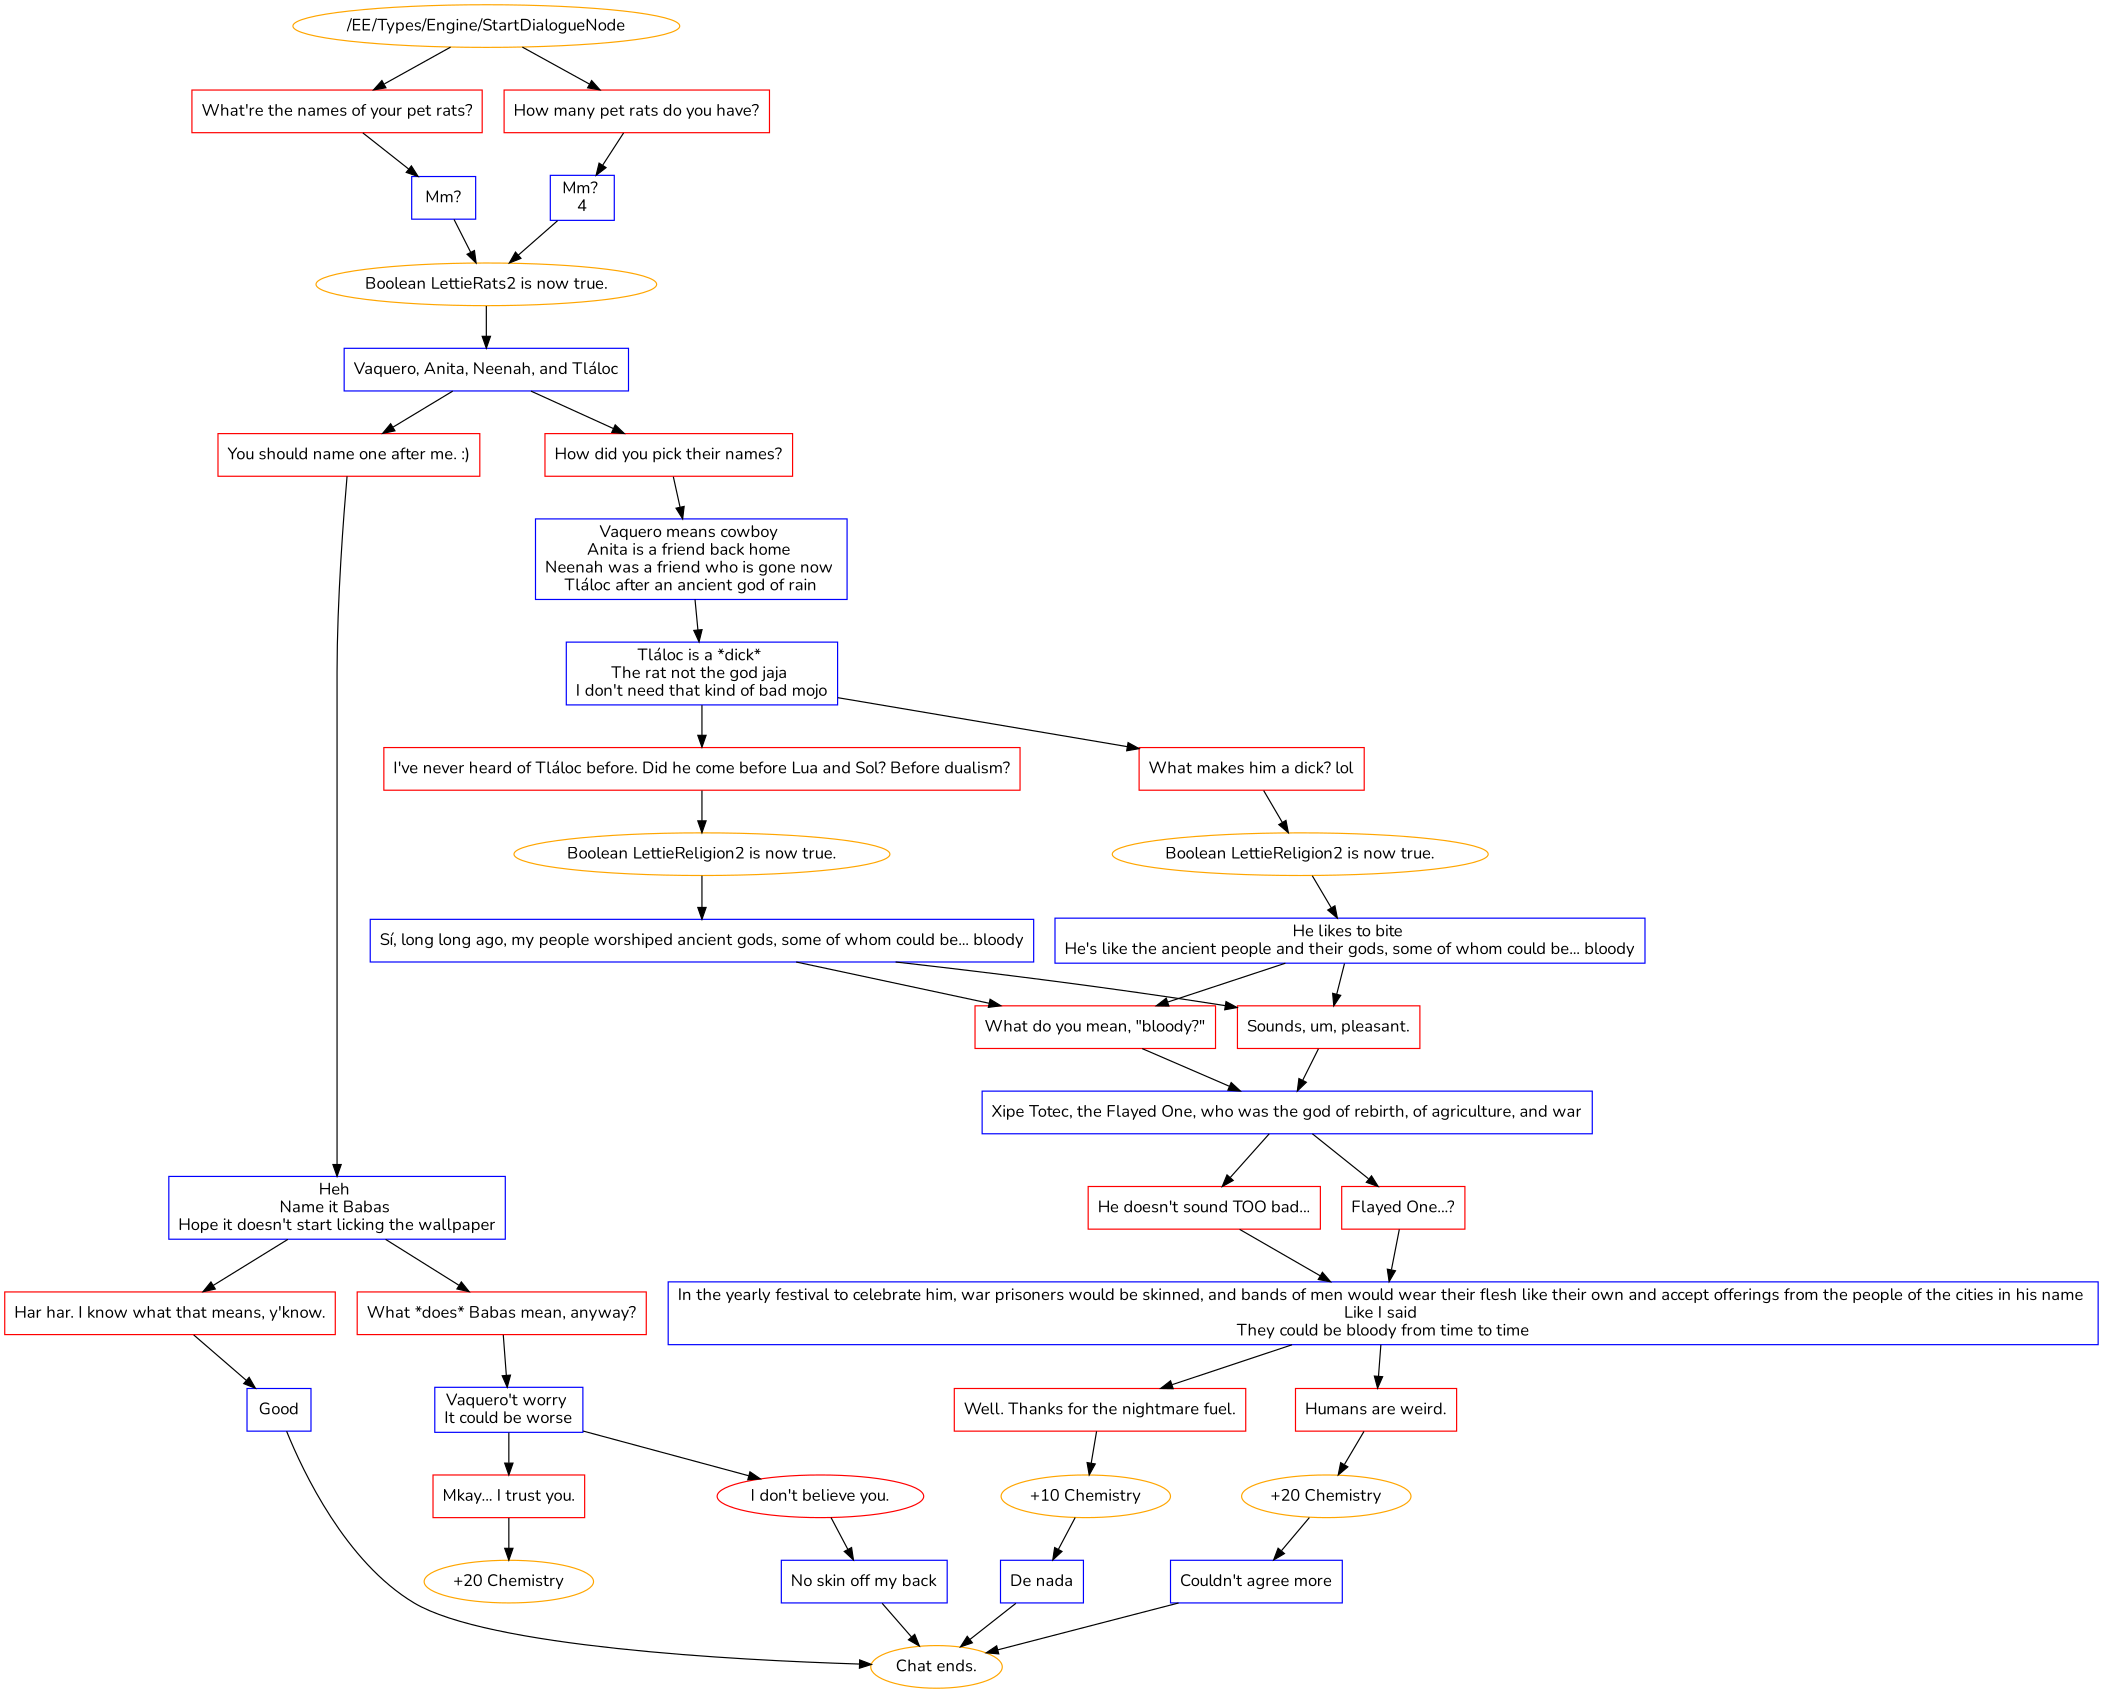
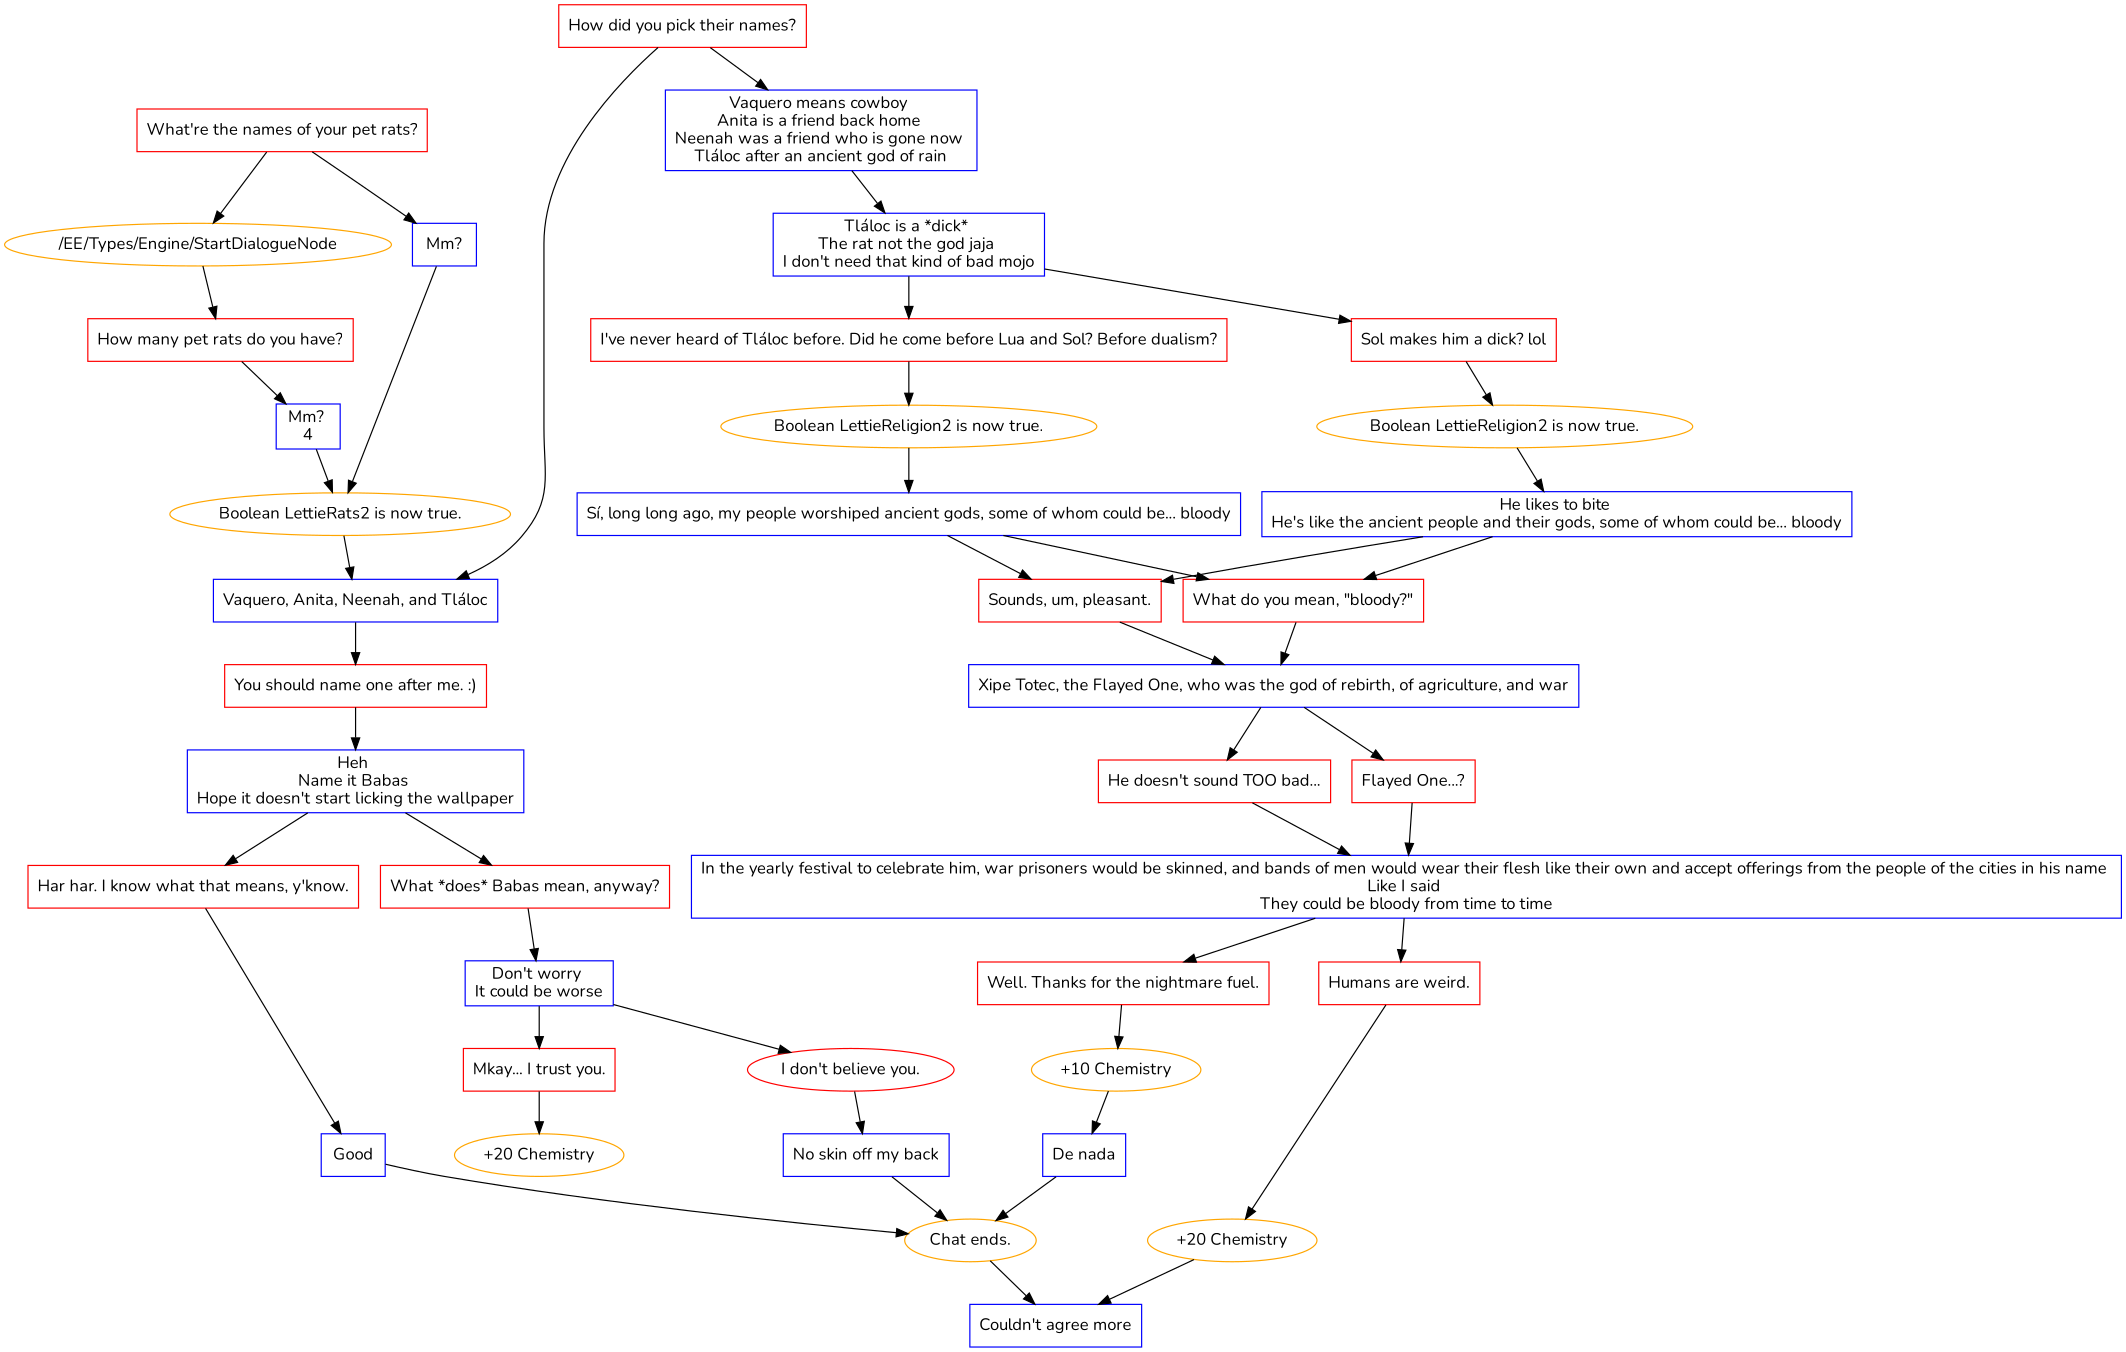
(417, 65) -> (244, 183)
(572, 410) -> (544, 310)
(1252, 769) -> (1454, 340)
(509, 1410) -> (539, 983)
(1088, 1626) -> (1008, 1278)
